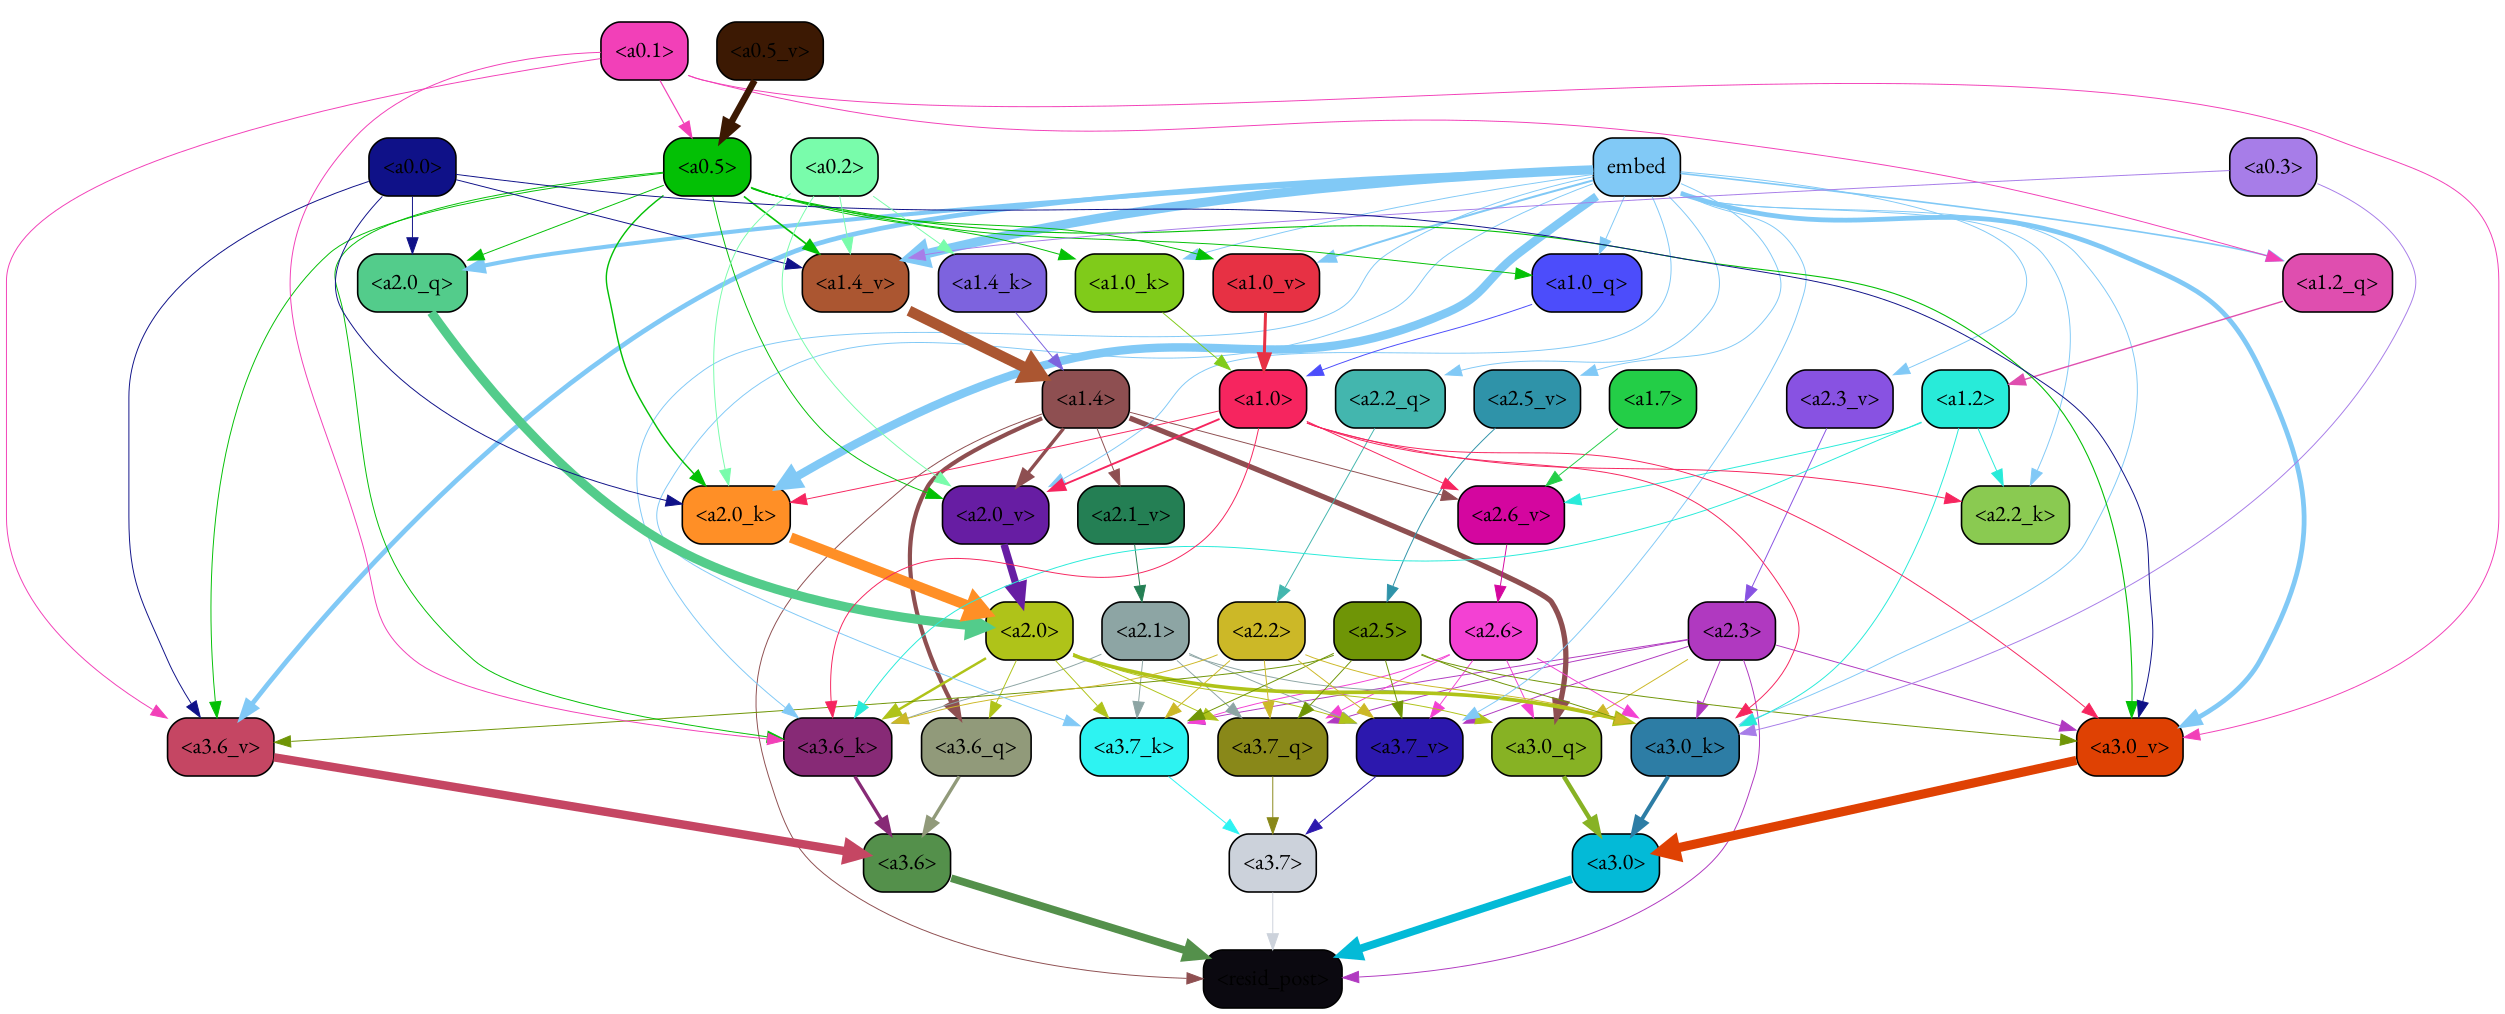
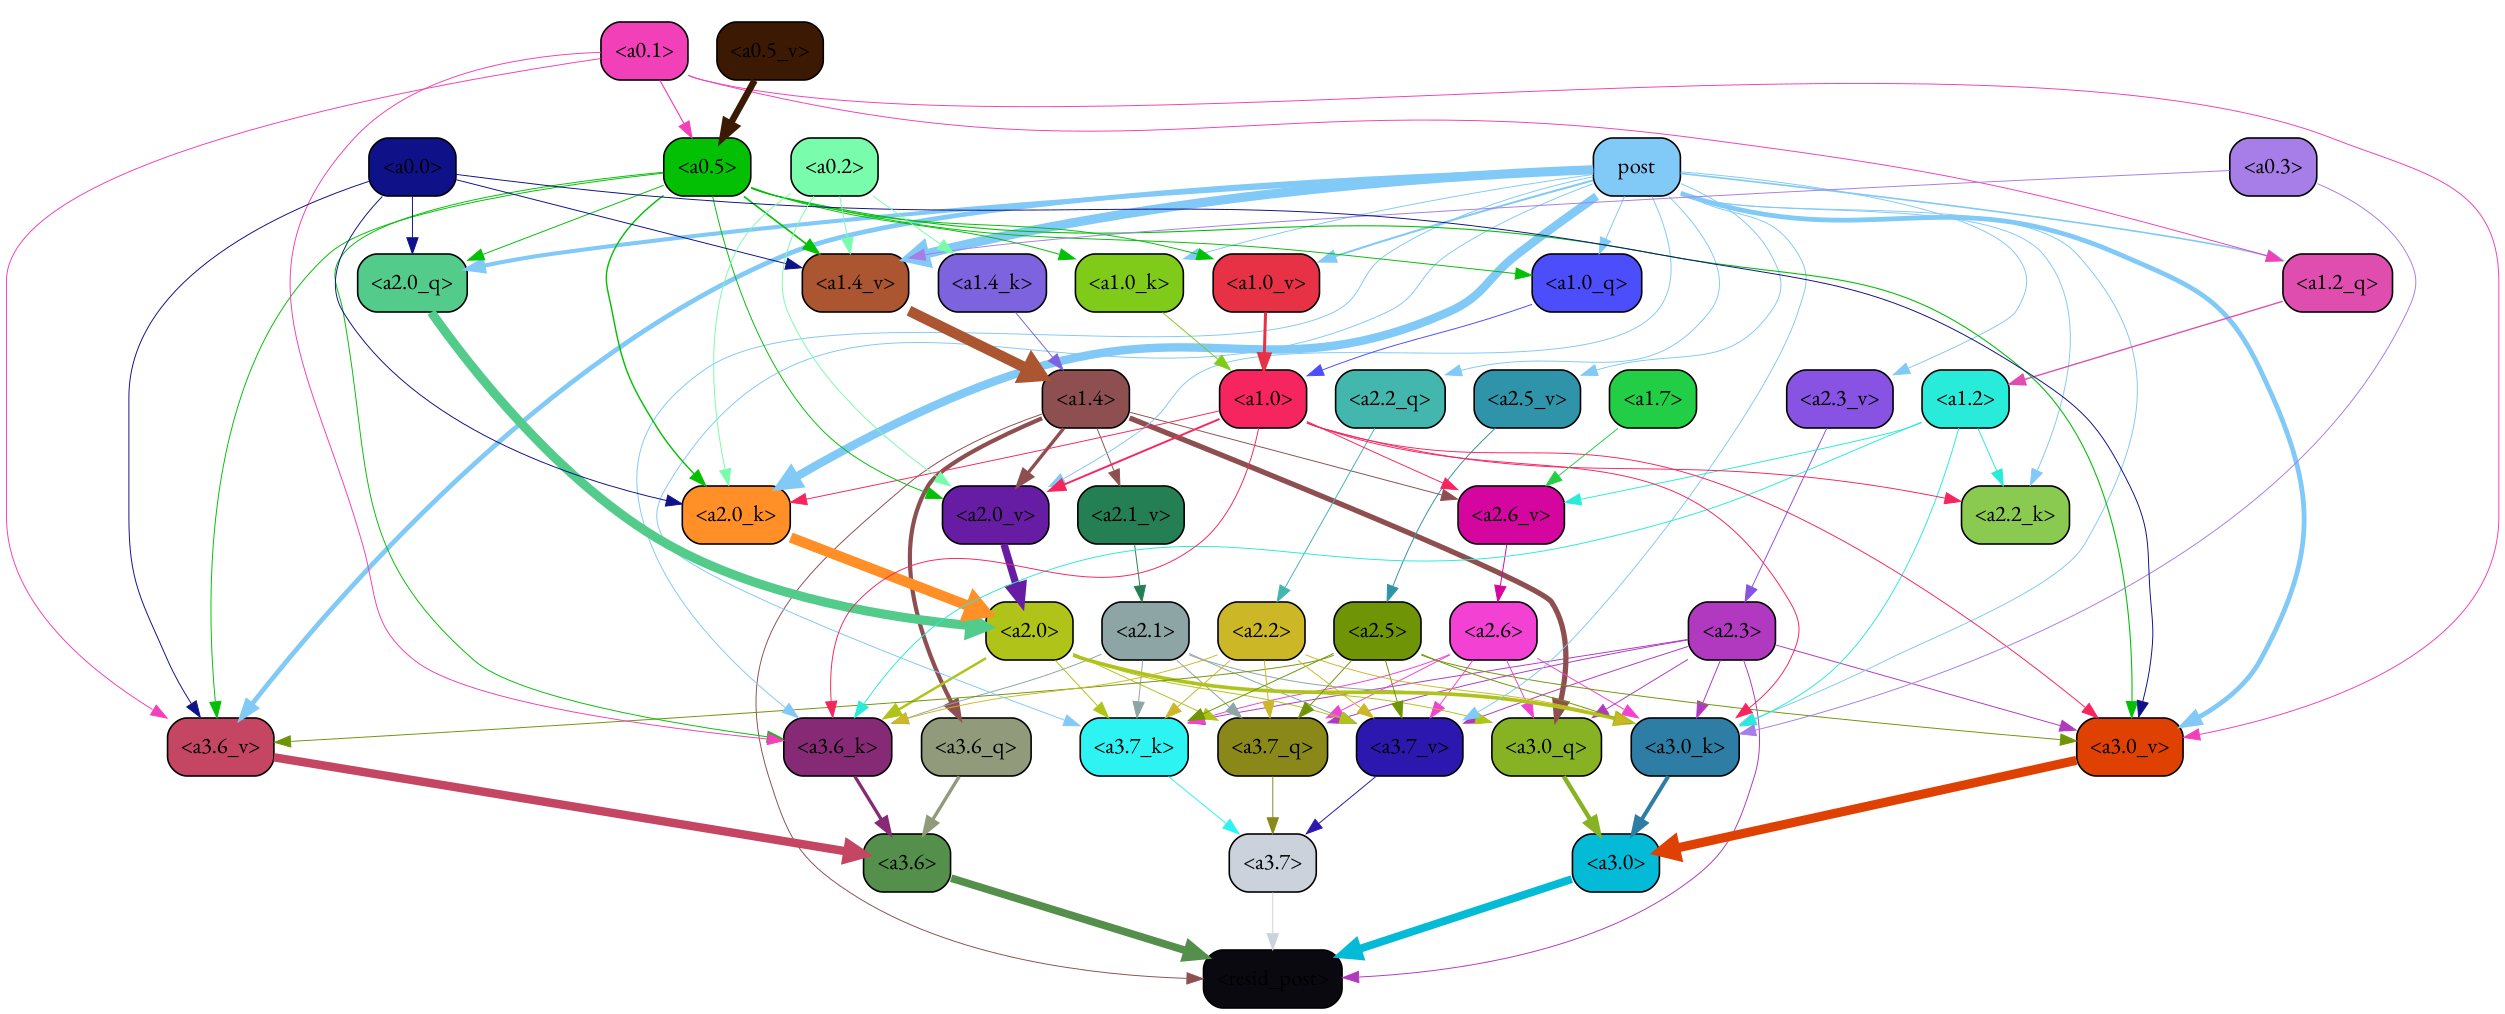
(1637, 167) -> (1637, 167)
(1009, 676) -> none
(1647, 684) -> (1647, 684)
